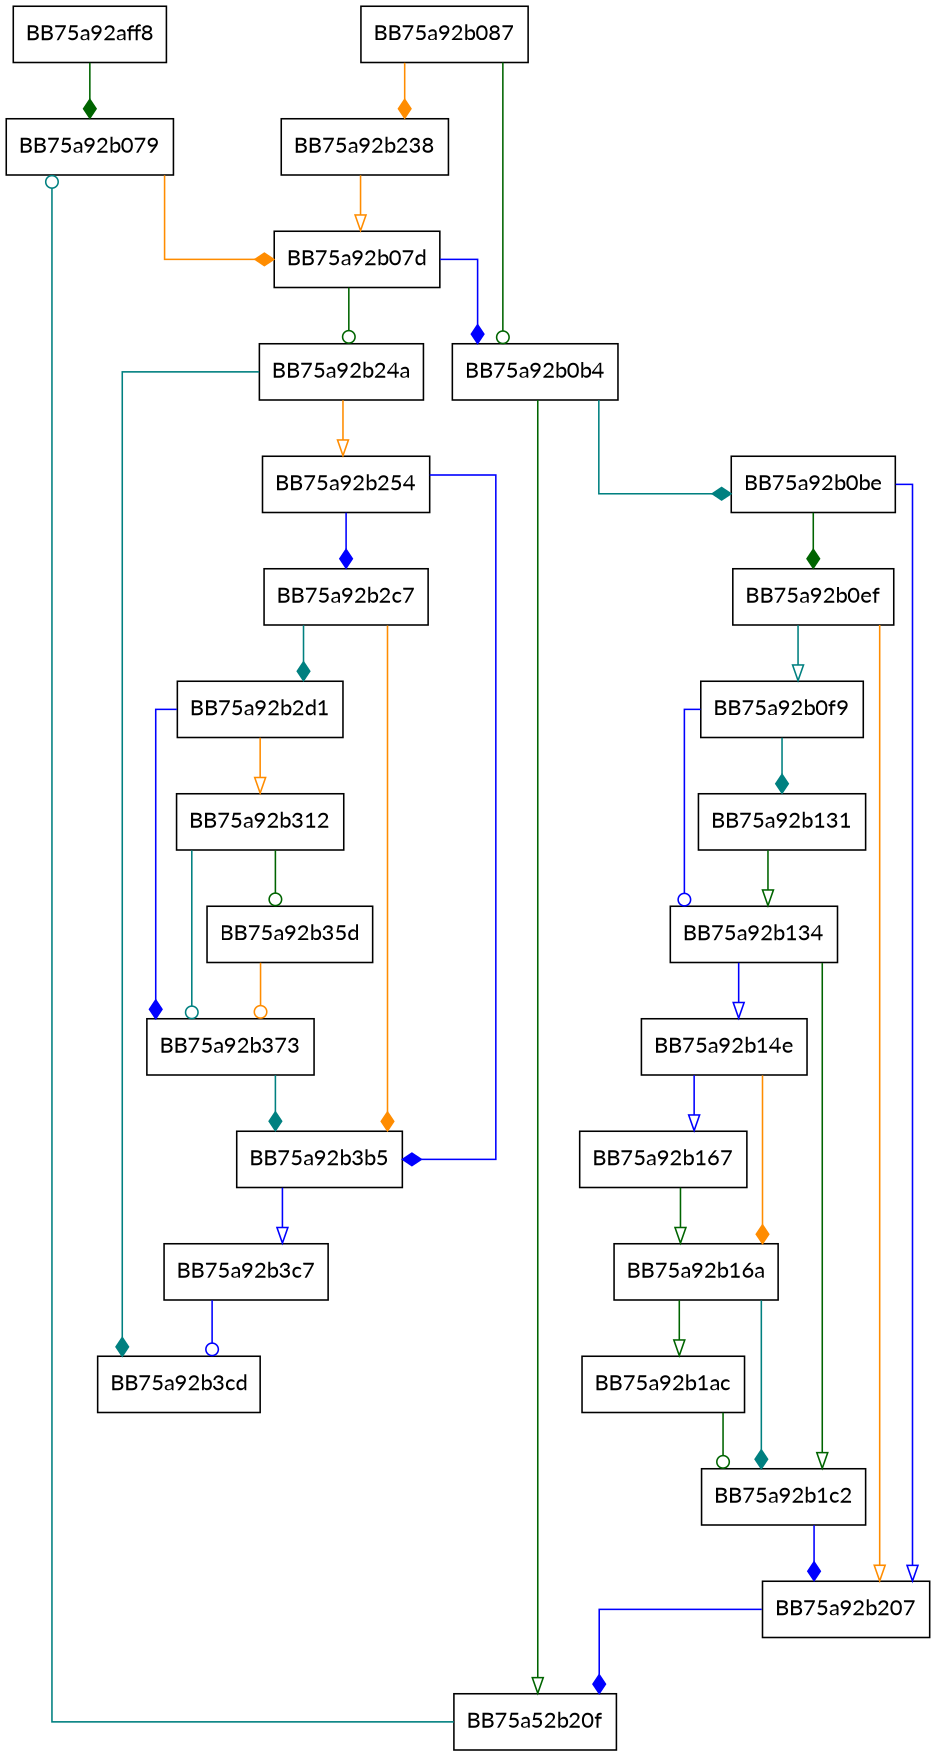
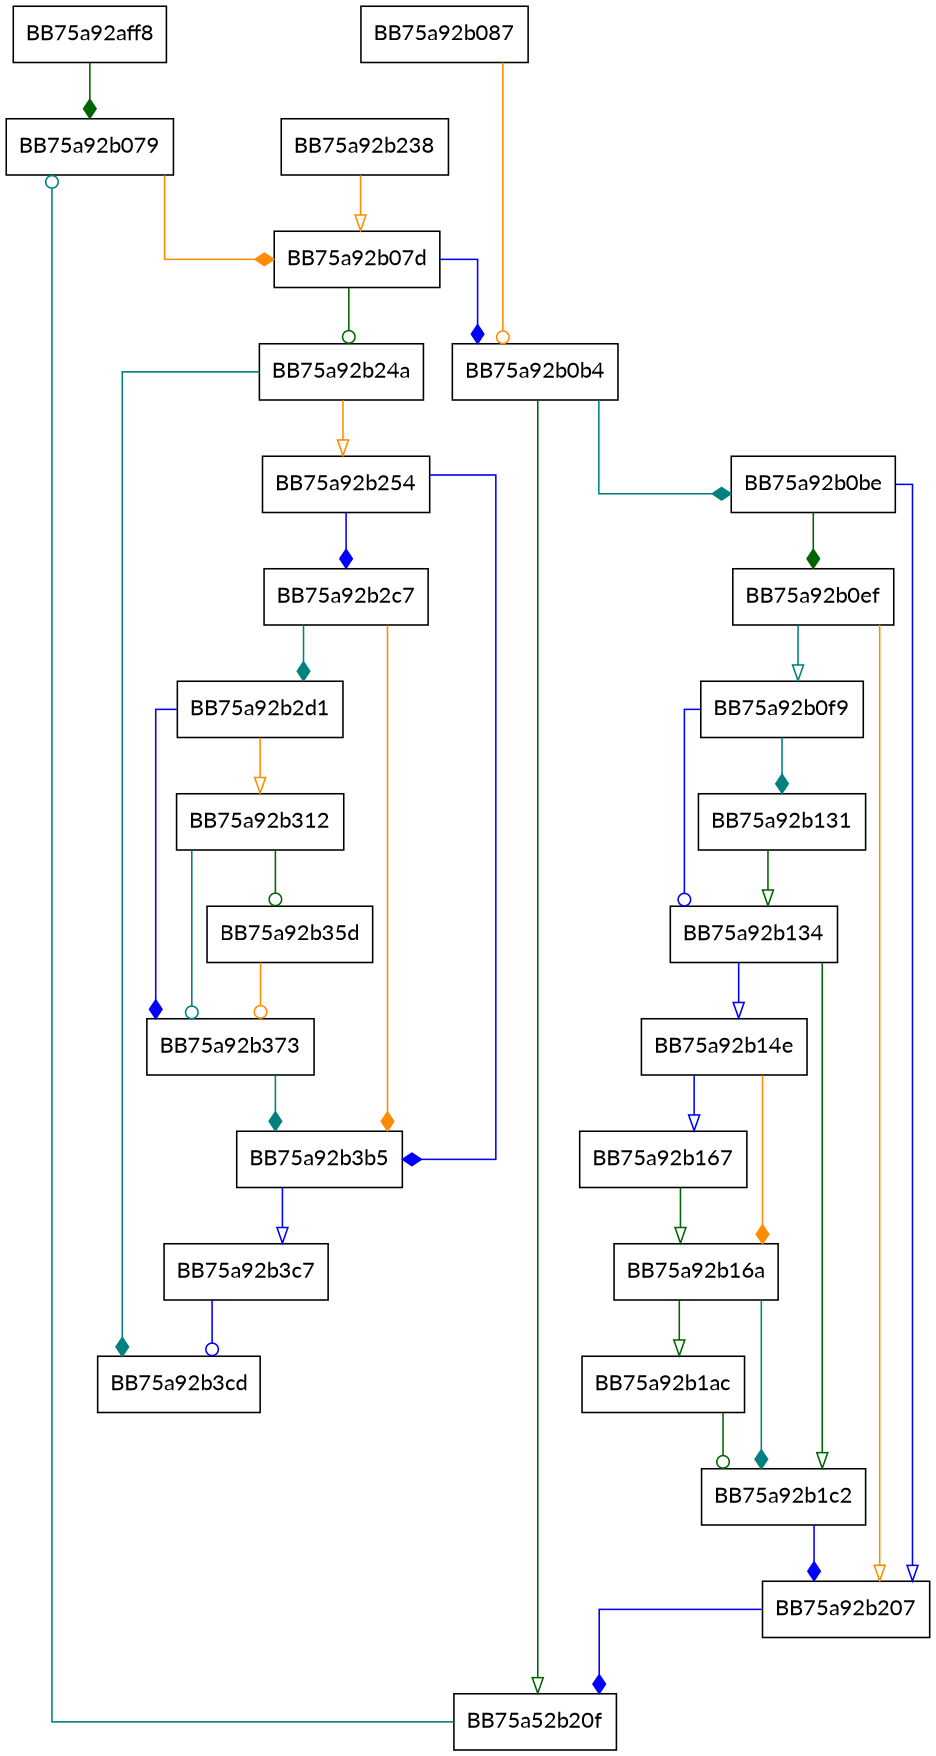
(405, 81) -> none
(503, 197) -> (503, 197)
